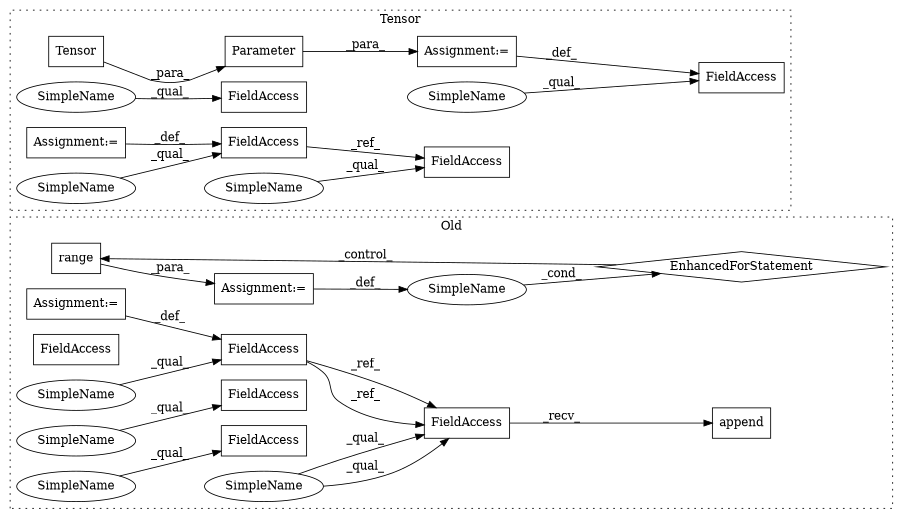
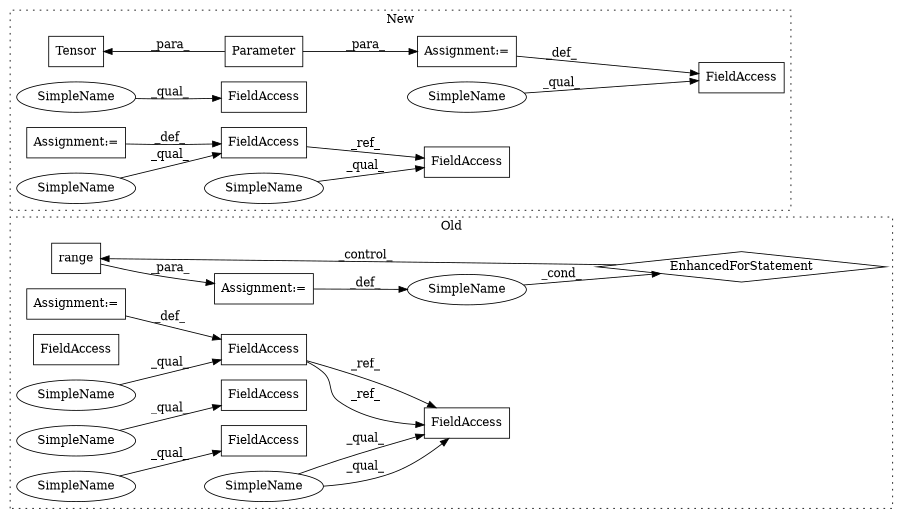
(401, 20) -> (401, 20)
(160, 82) -> (169, 52)
(742, 423) -> none
